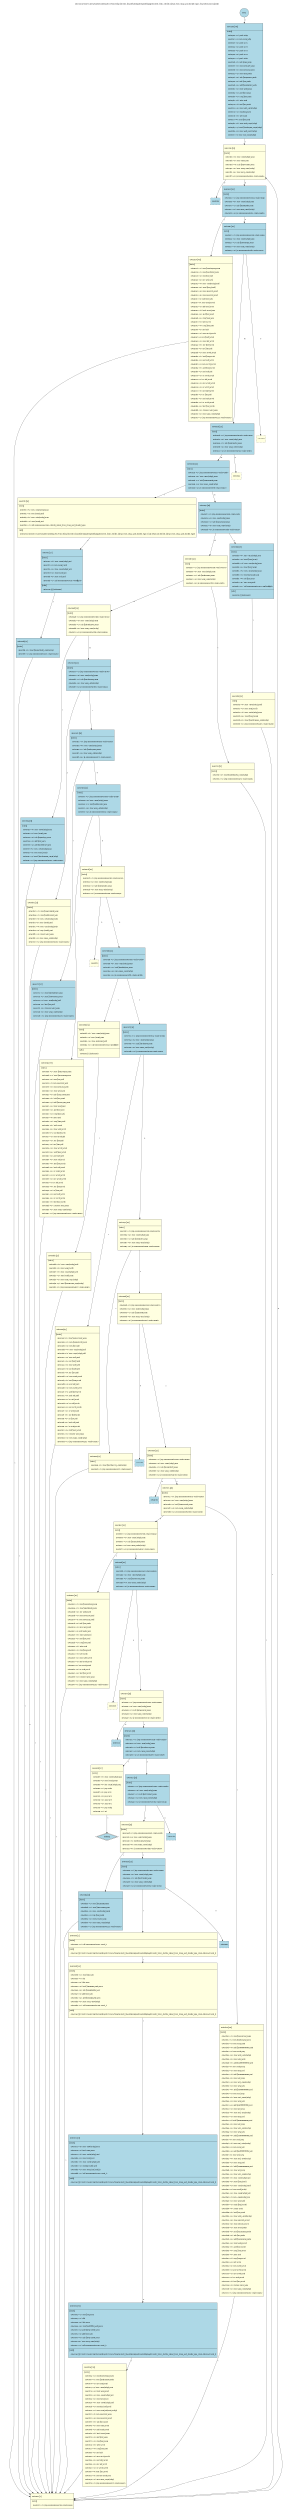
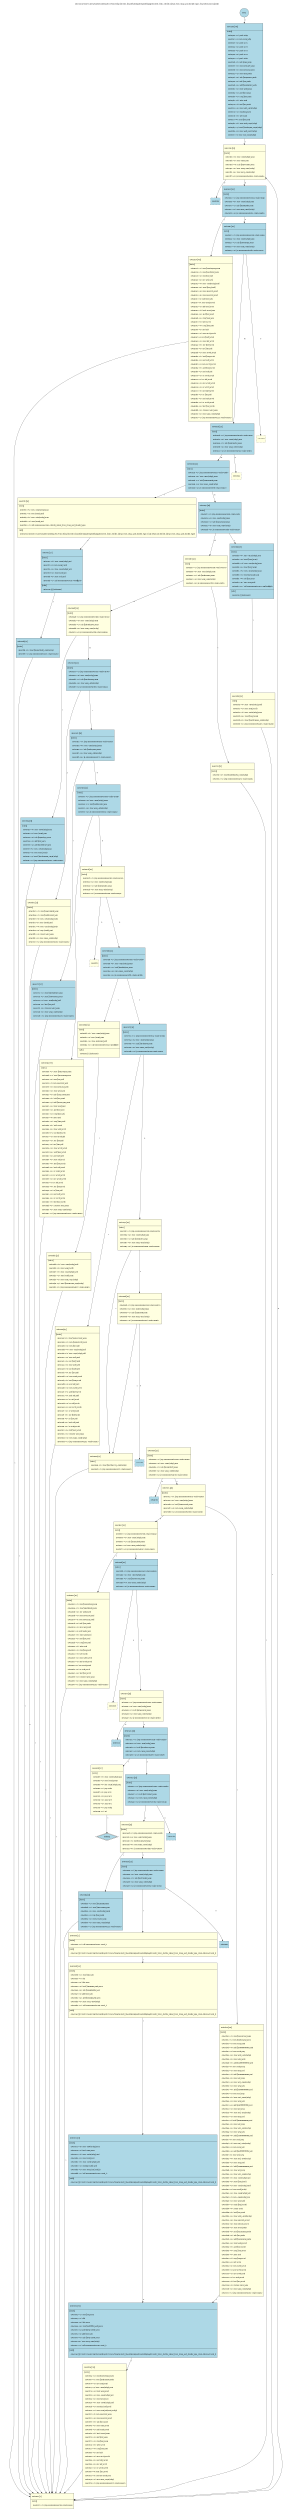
(154, 1385) -> (125, 1388)
(188, 2428) -> (217, 2298)
